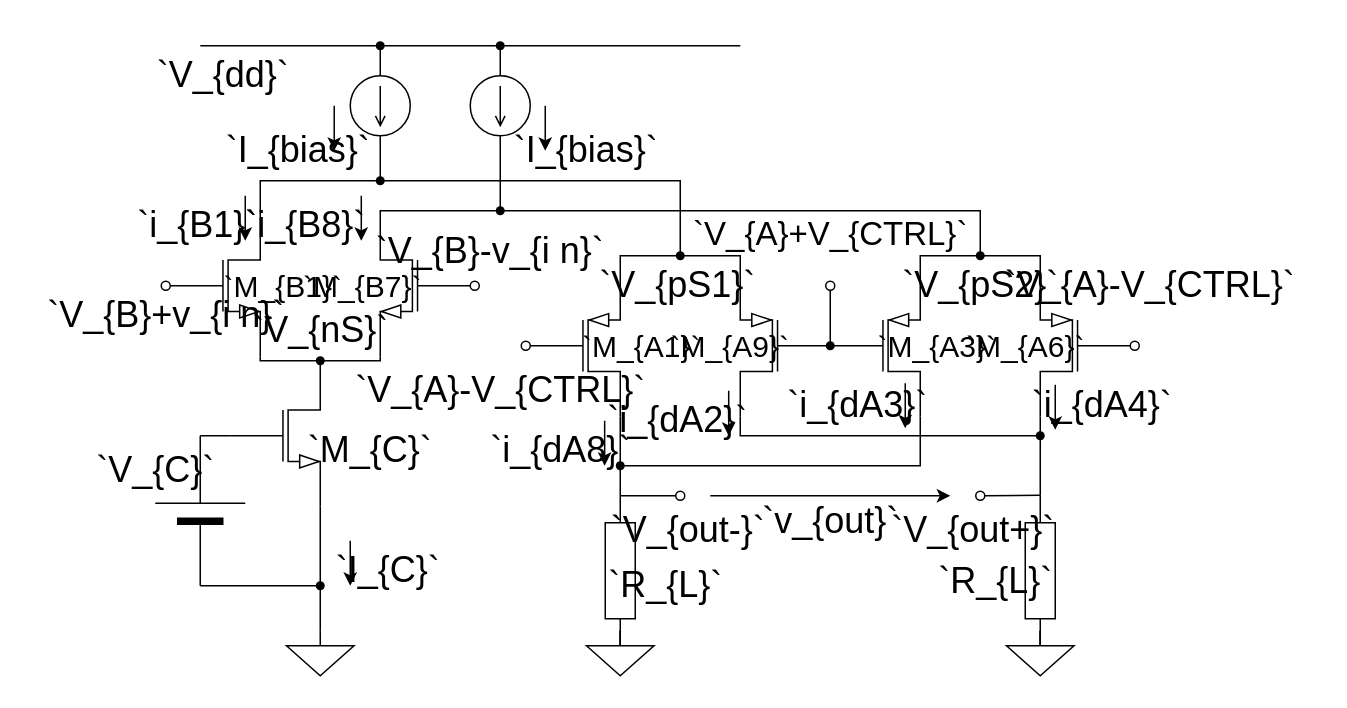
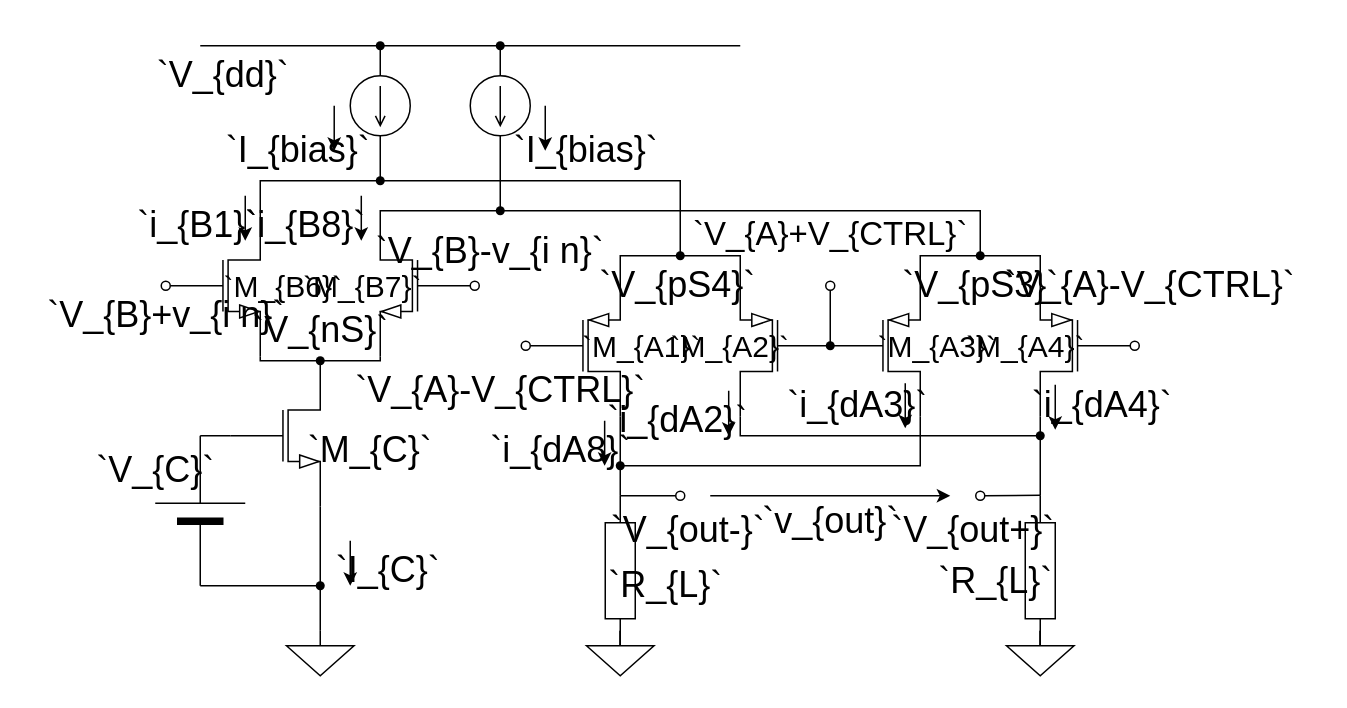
(284, 286) -> (284, 286)
(678, 286) -> (678, 286)
(981, 286) -> (981, 286)
(731, 346) -> (731, 346)
(1026, 346) -> (1026, 346)
